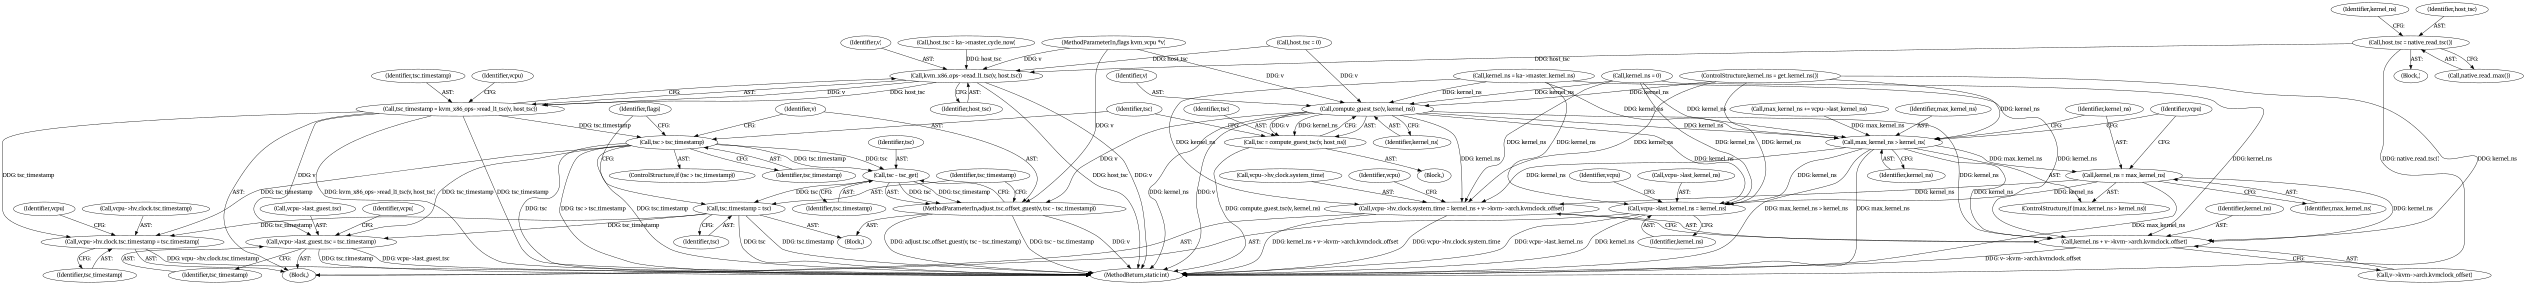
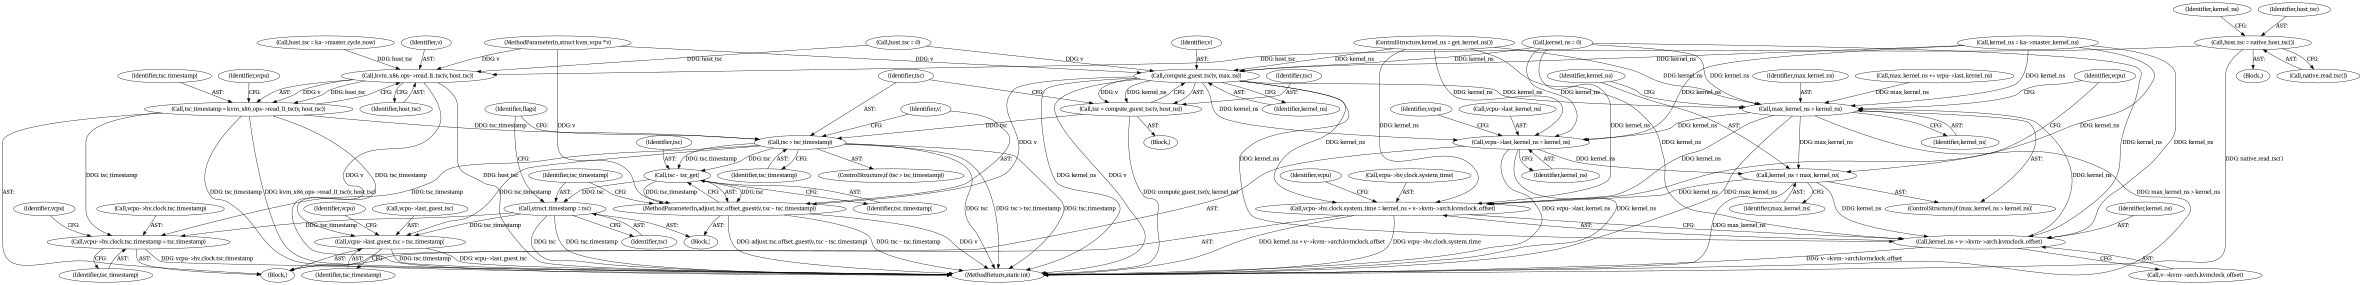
(1114, 43) -> (558, 43)
(2411, 43) -> (2253, 43)
(2479, 76) -> (2318, 76)
(1368, 109) -> (1197, 76)
none -> (962, 126)
(307, 176) -> (401, 176)
(1992, 188) -> (2023, 118)
(1913, 201) -> (1637, 169)
(739, 209) -> (555, 209)
